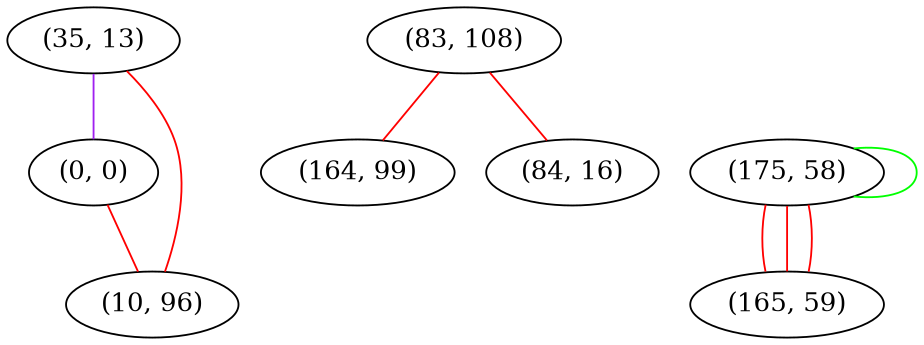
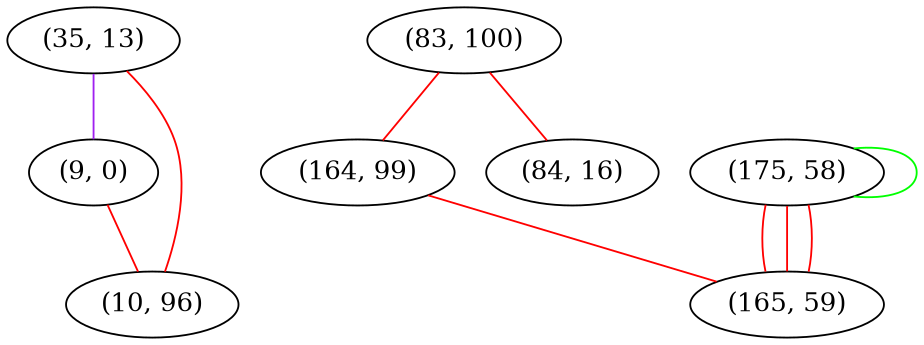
(464, 40) -> (464, 40)
(94, 172) -> (94, 172)
none -> (572, 239)
